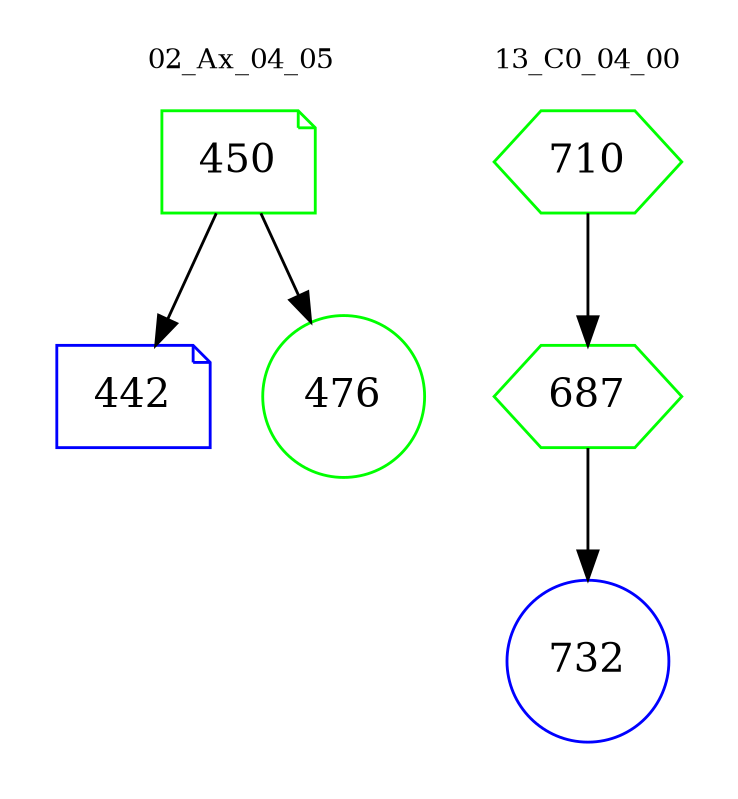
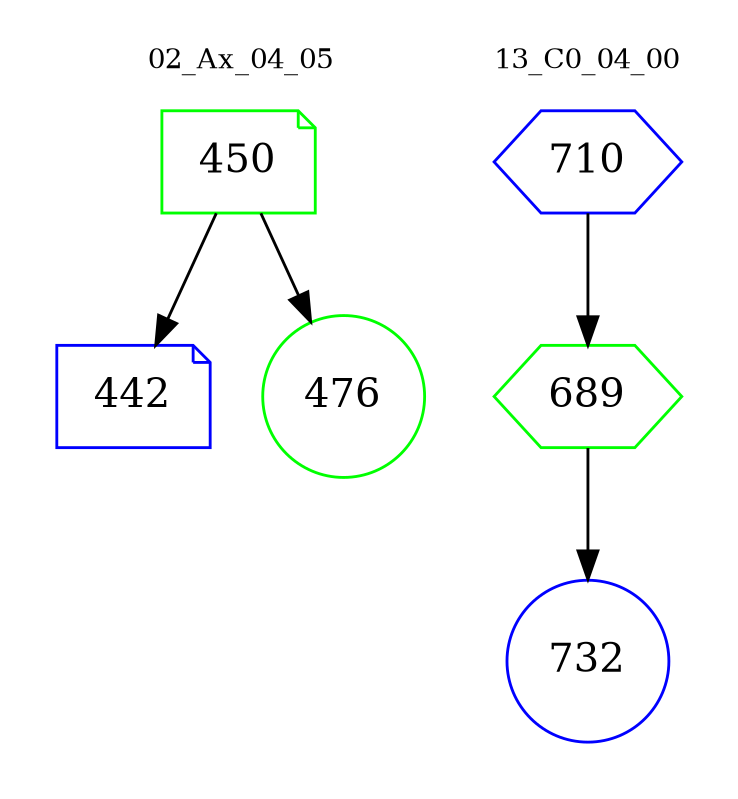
(588, 162) -> (588, 162)
(588, 397) -> (588, 397)
